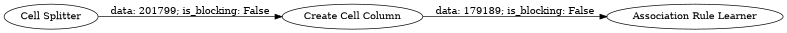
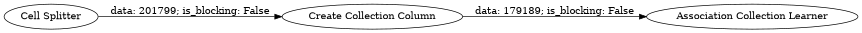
(352, 17) -> (372, 17)
(695, 17) -> (752, 17)
